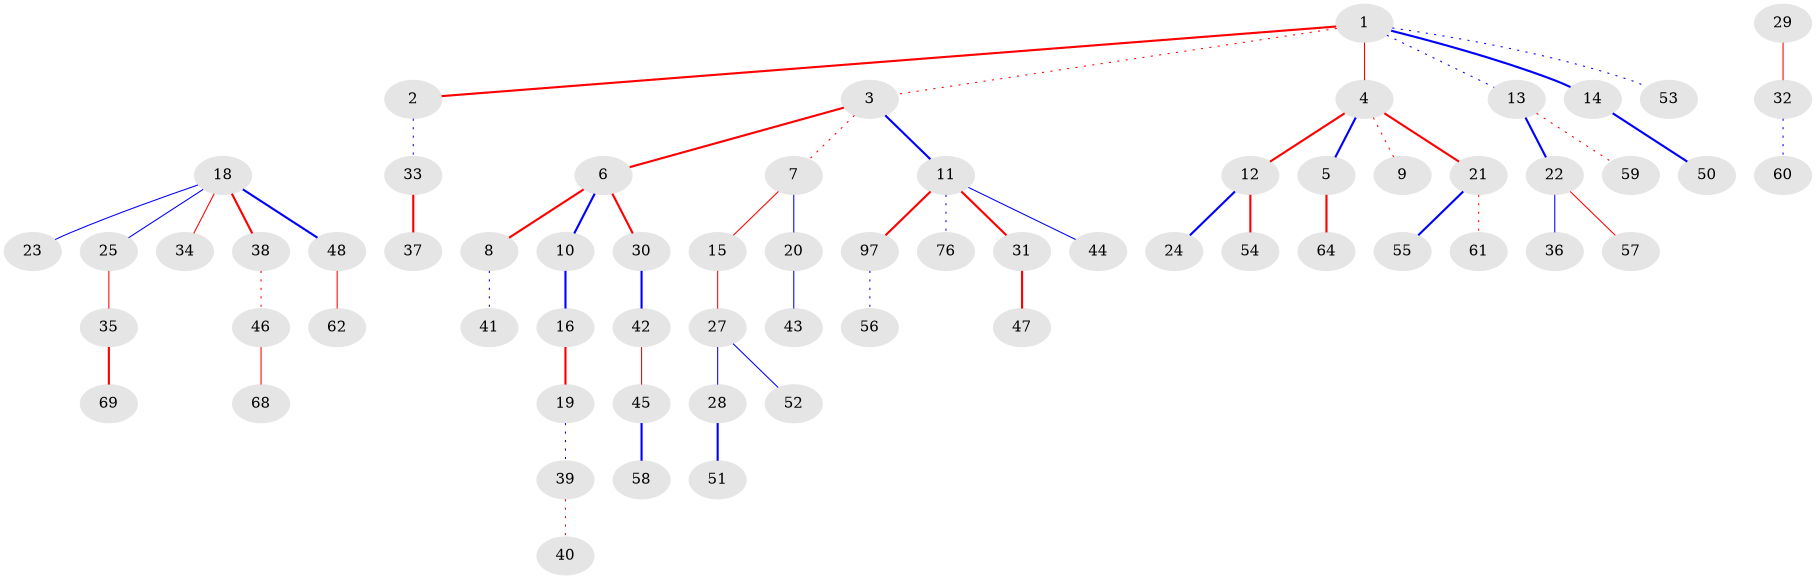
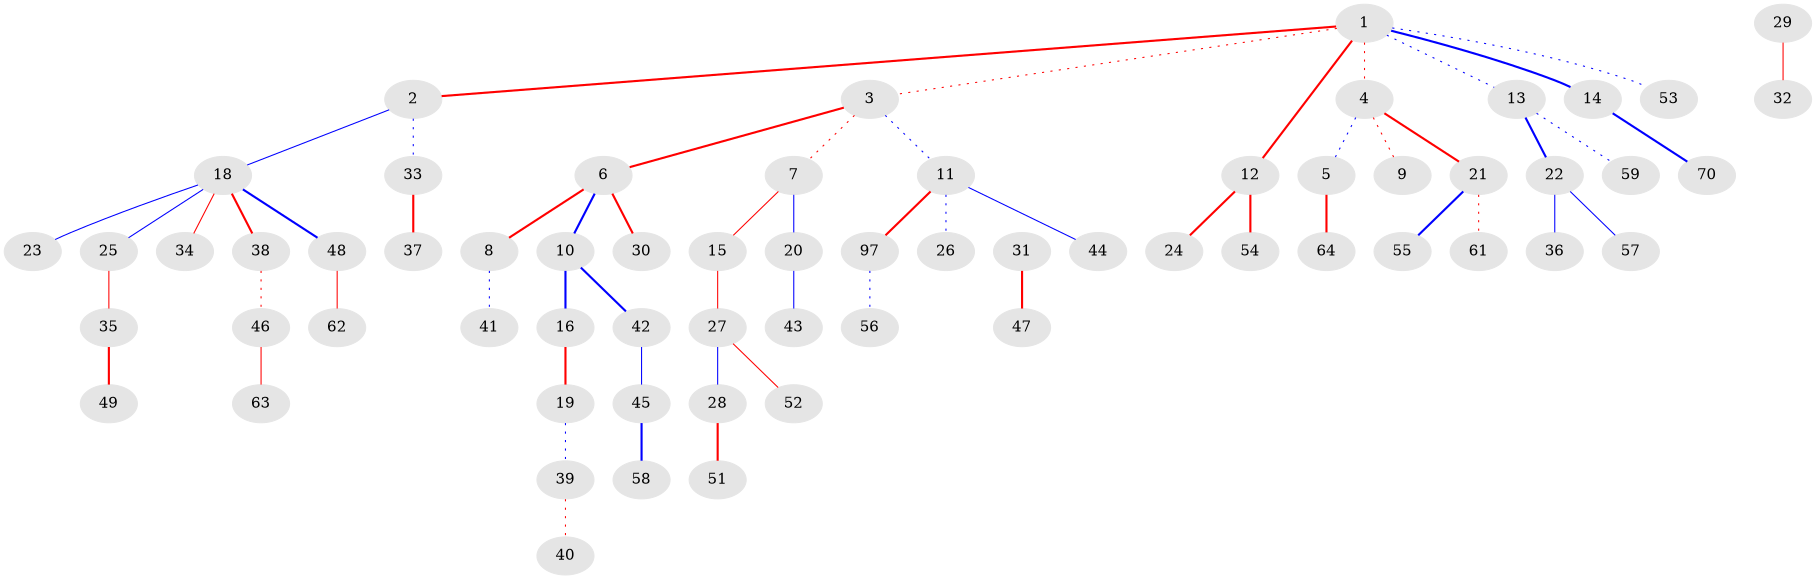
(1365, 61) -> (1365, 61)
none -> (318, 137)
(908, 137) -> (908, 137)
(1307, 137) -> (1307, 99)
(1345, 137) -> (1345, 137)
(1574, 137) -> (1574, 137)
(1707, 175) -> (1707, 175)
(1783, 175) -> none
(984, 213) -> none
(1212, 213) -> (1212, 213)
(1593, 213) -> (1593, 213)
(946, 252) -> (946, 252)
(642, 290) -> (603, 289)
(642, 366) -> (642, 366)
(756, 366) -> (756, 366)
(109, 404) -> (109, 404)
(261, 404) -> (261, 404)
(718, 442) -> (718, 442)
